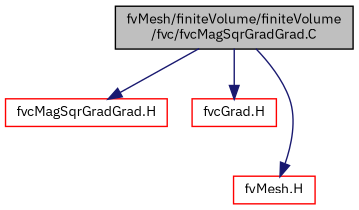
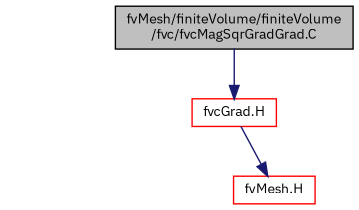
(290, 101) -> (251, 145)
(86, 113) -> none
